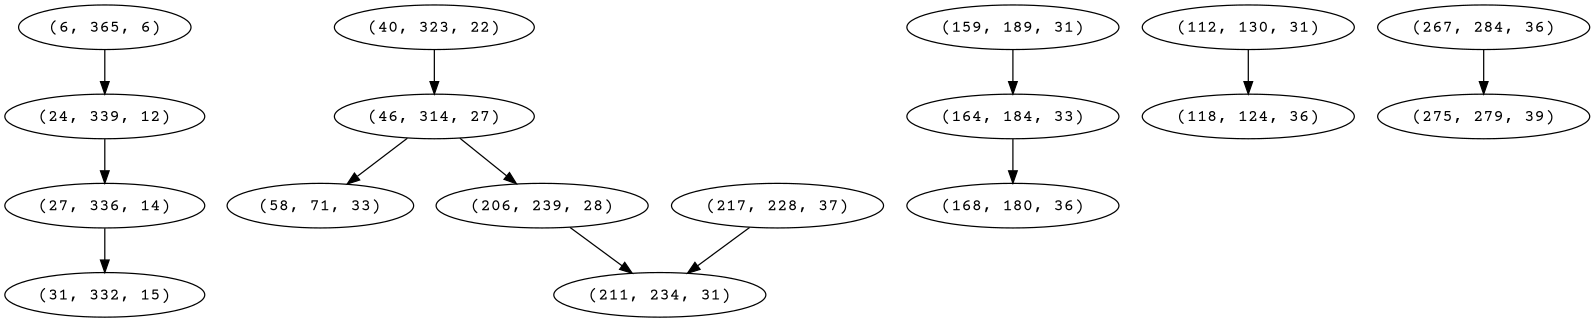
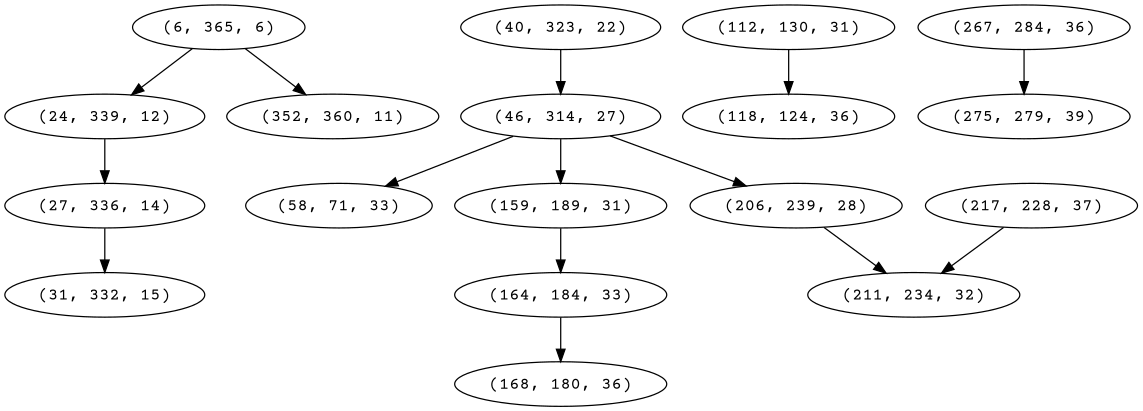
none -> (333, 116)
none -> (561, 155)
(660, 295) -> (914, 295)
